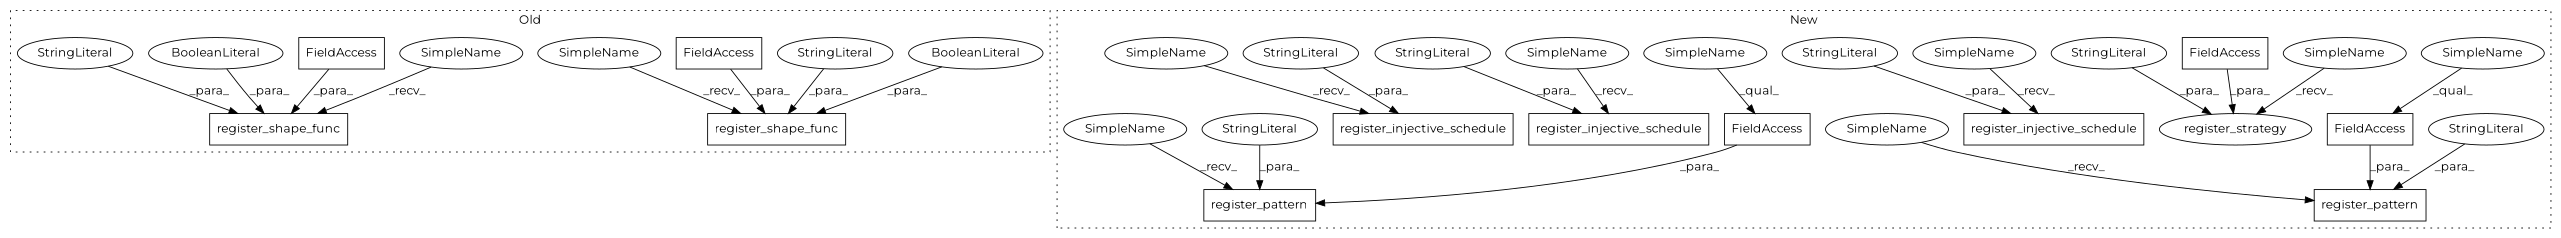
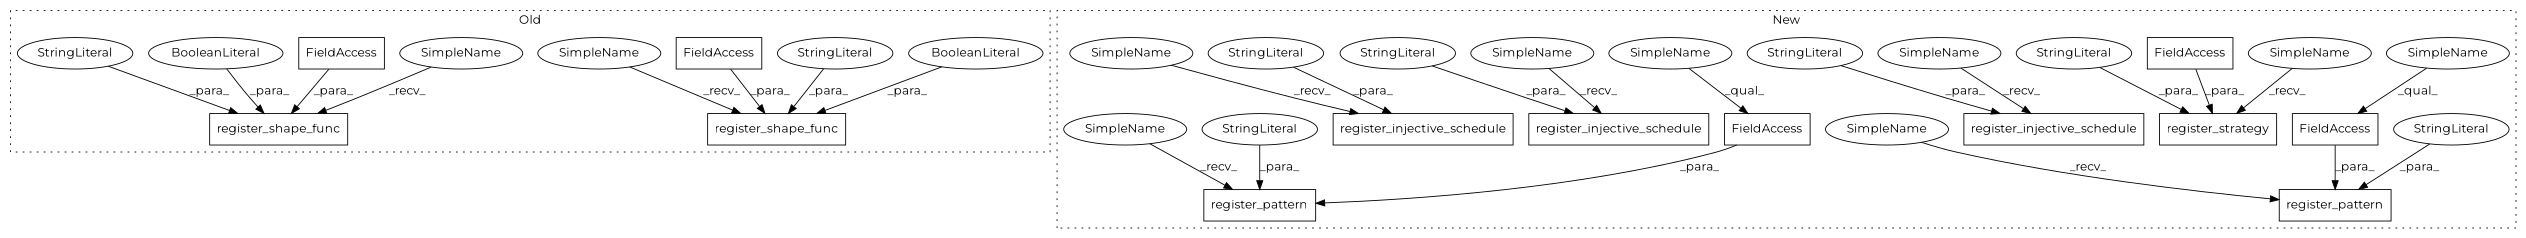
(2236, 129) -> (2218, 129)
